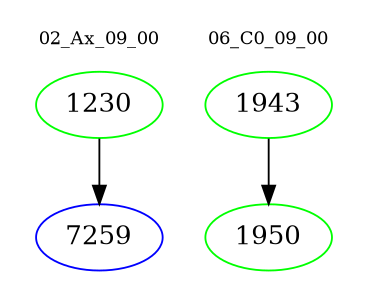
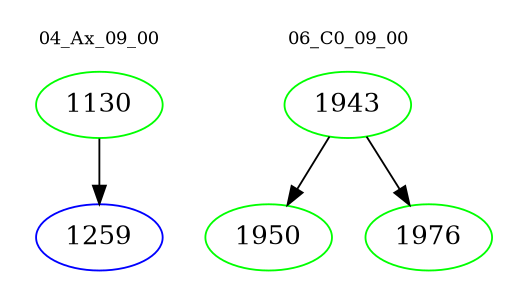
(99, 40) -> (99, 40)
(99, 105) -> (99, 105)
(99, 237) -> (99, 237)
none -> (429, 237)
